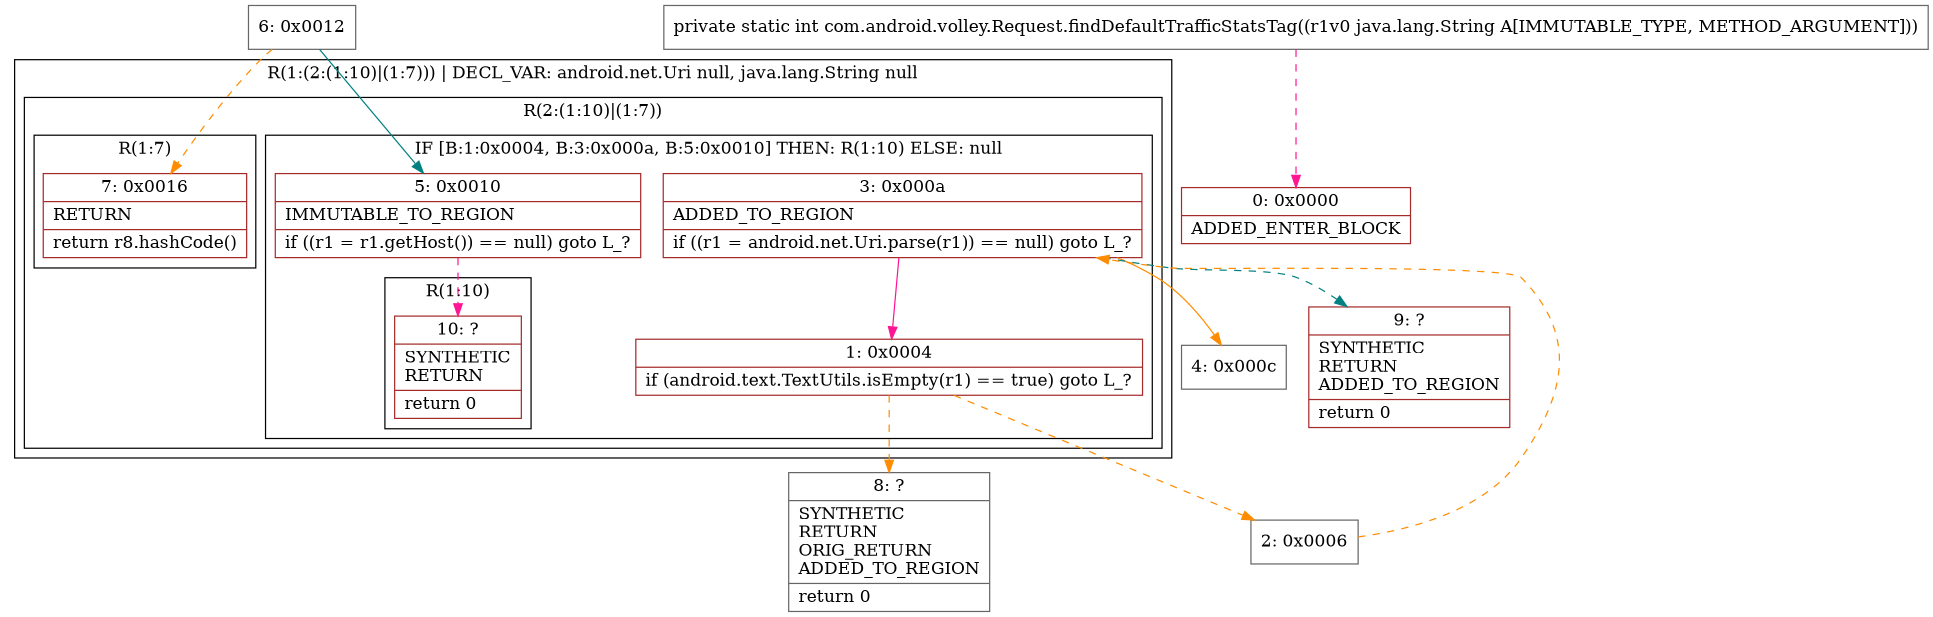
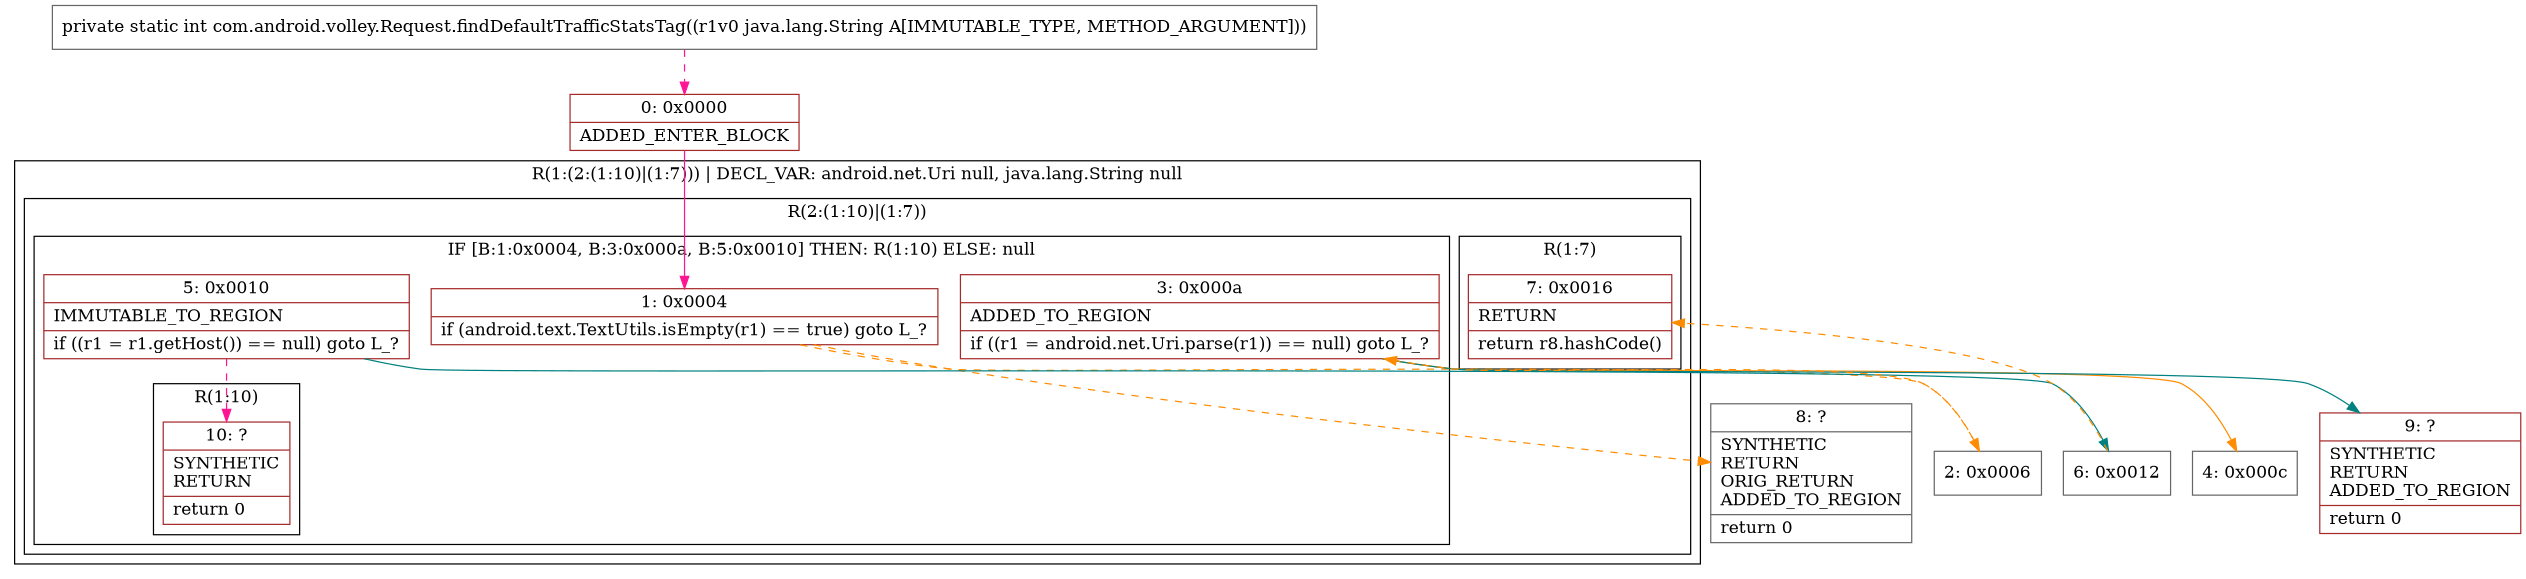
(367, 107) -> (893, 371)
(1223, 270) -> (1868, 372)
(896, 292) -> (685, 213)
